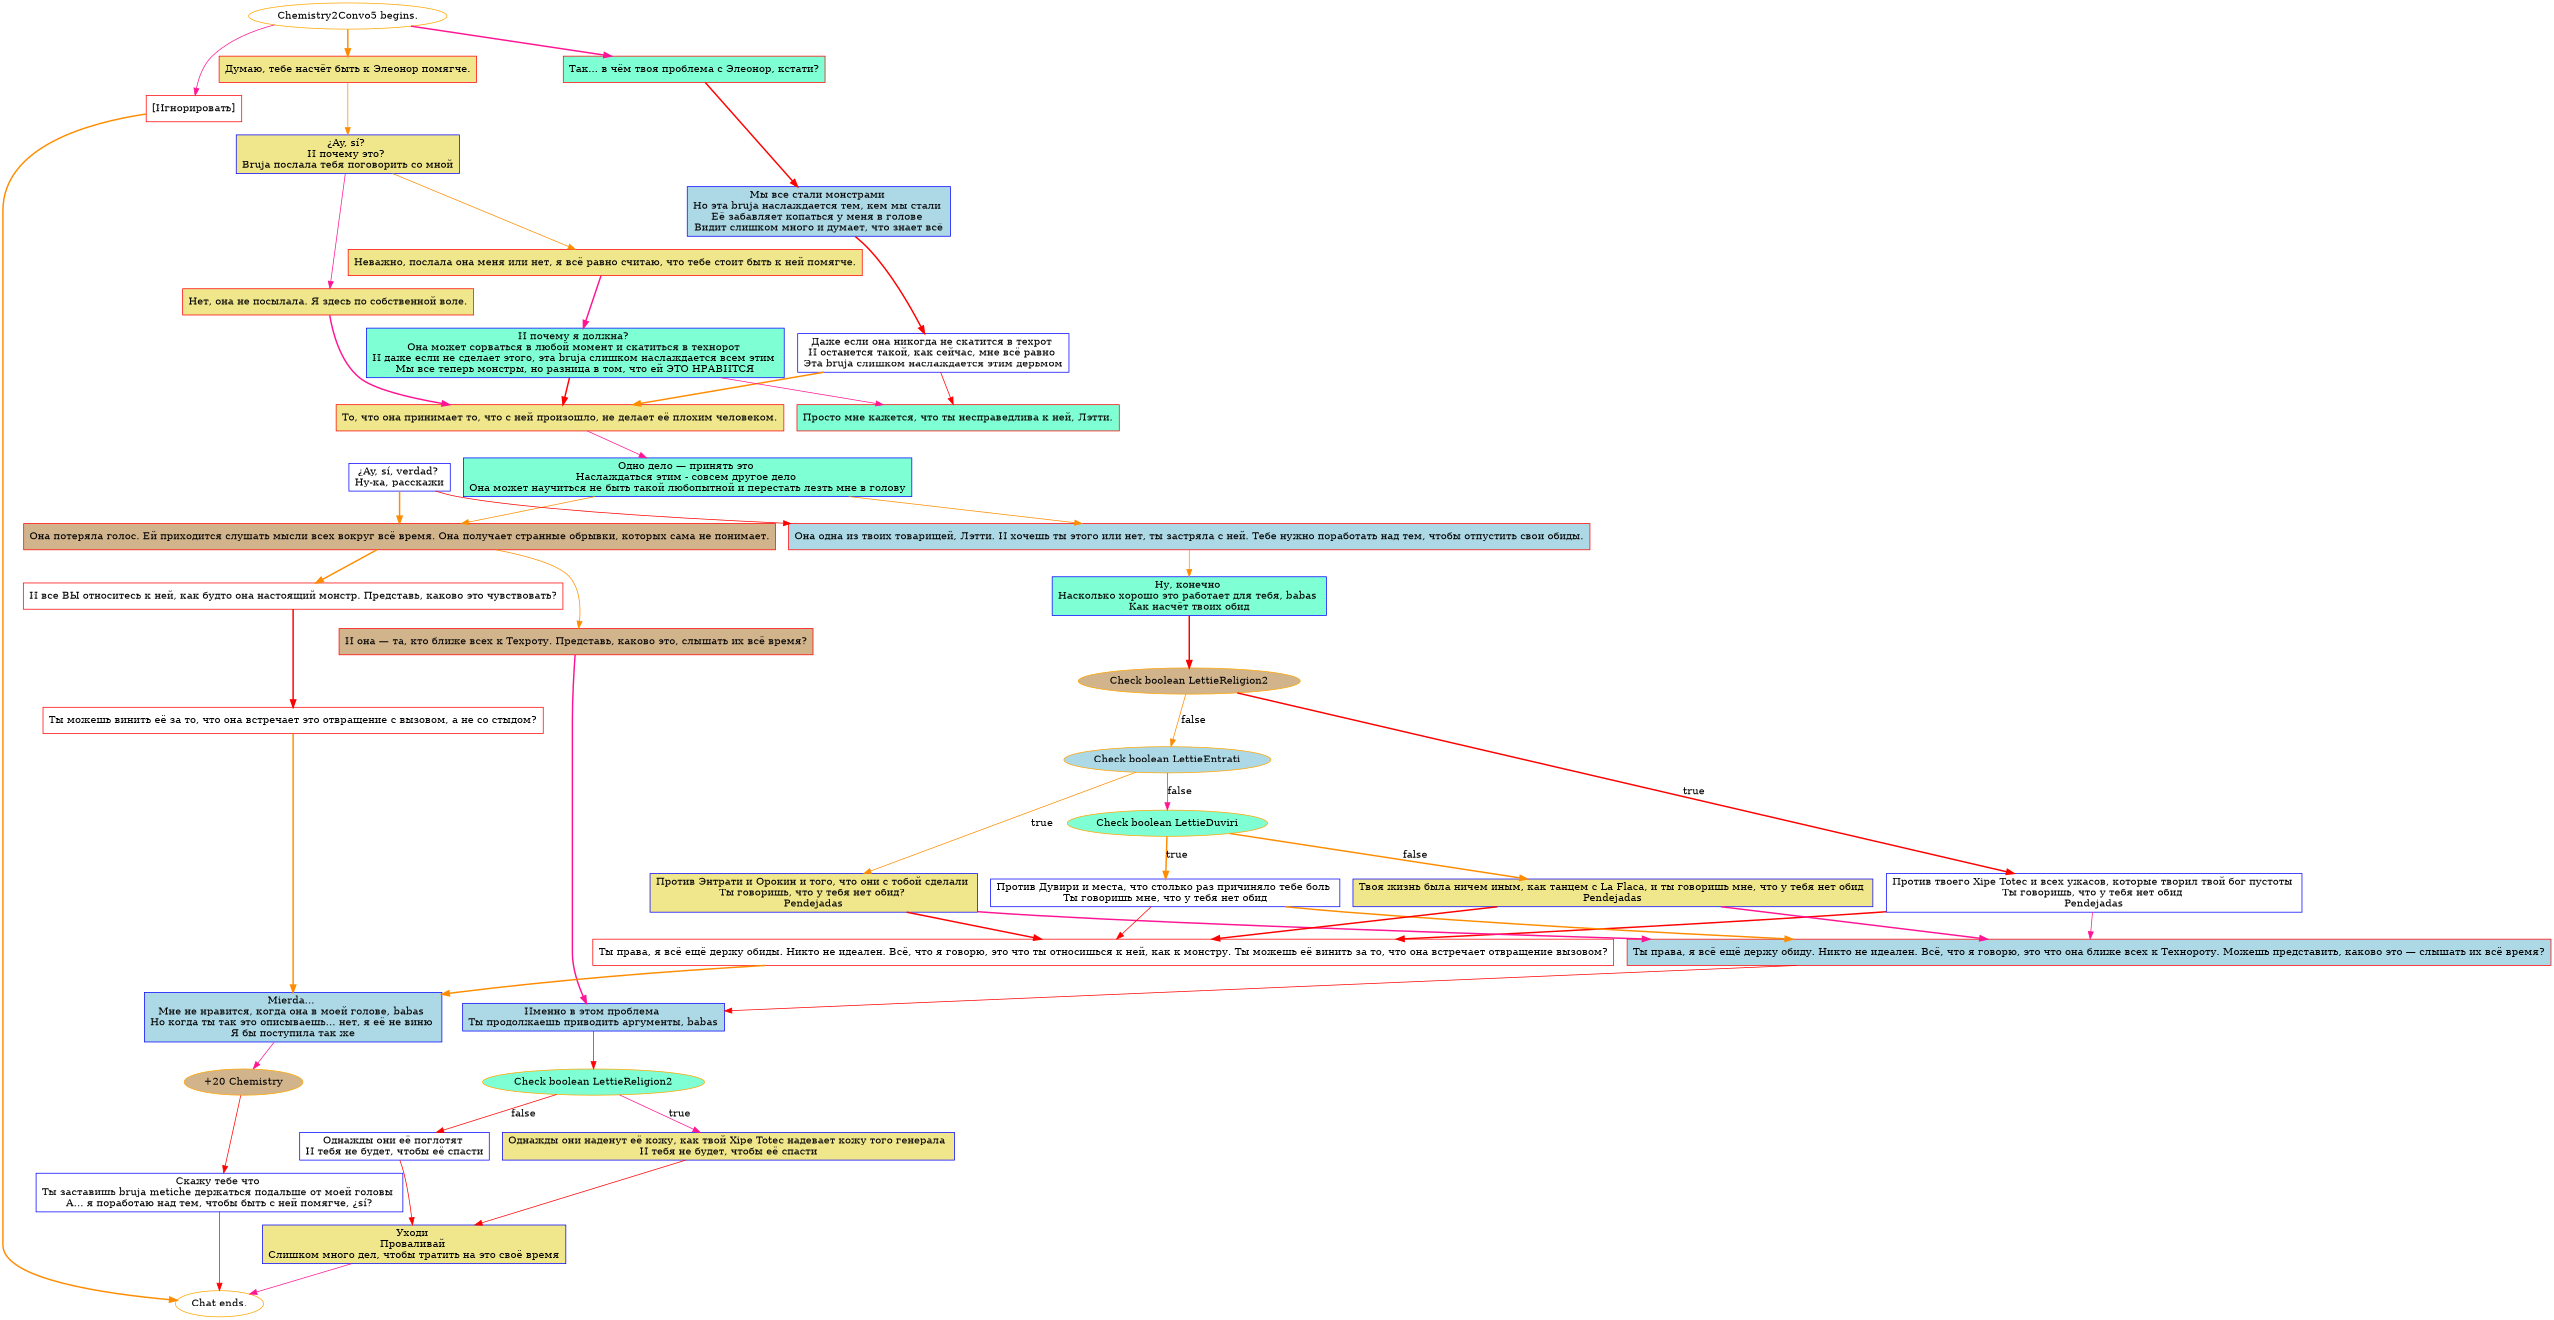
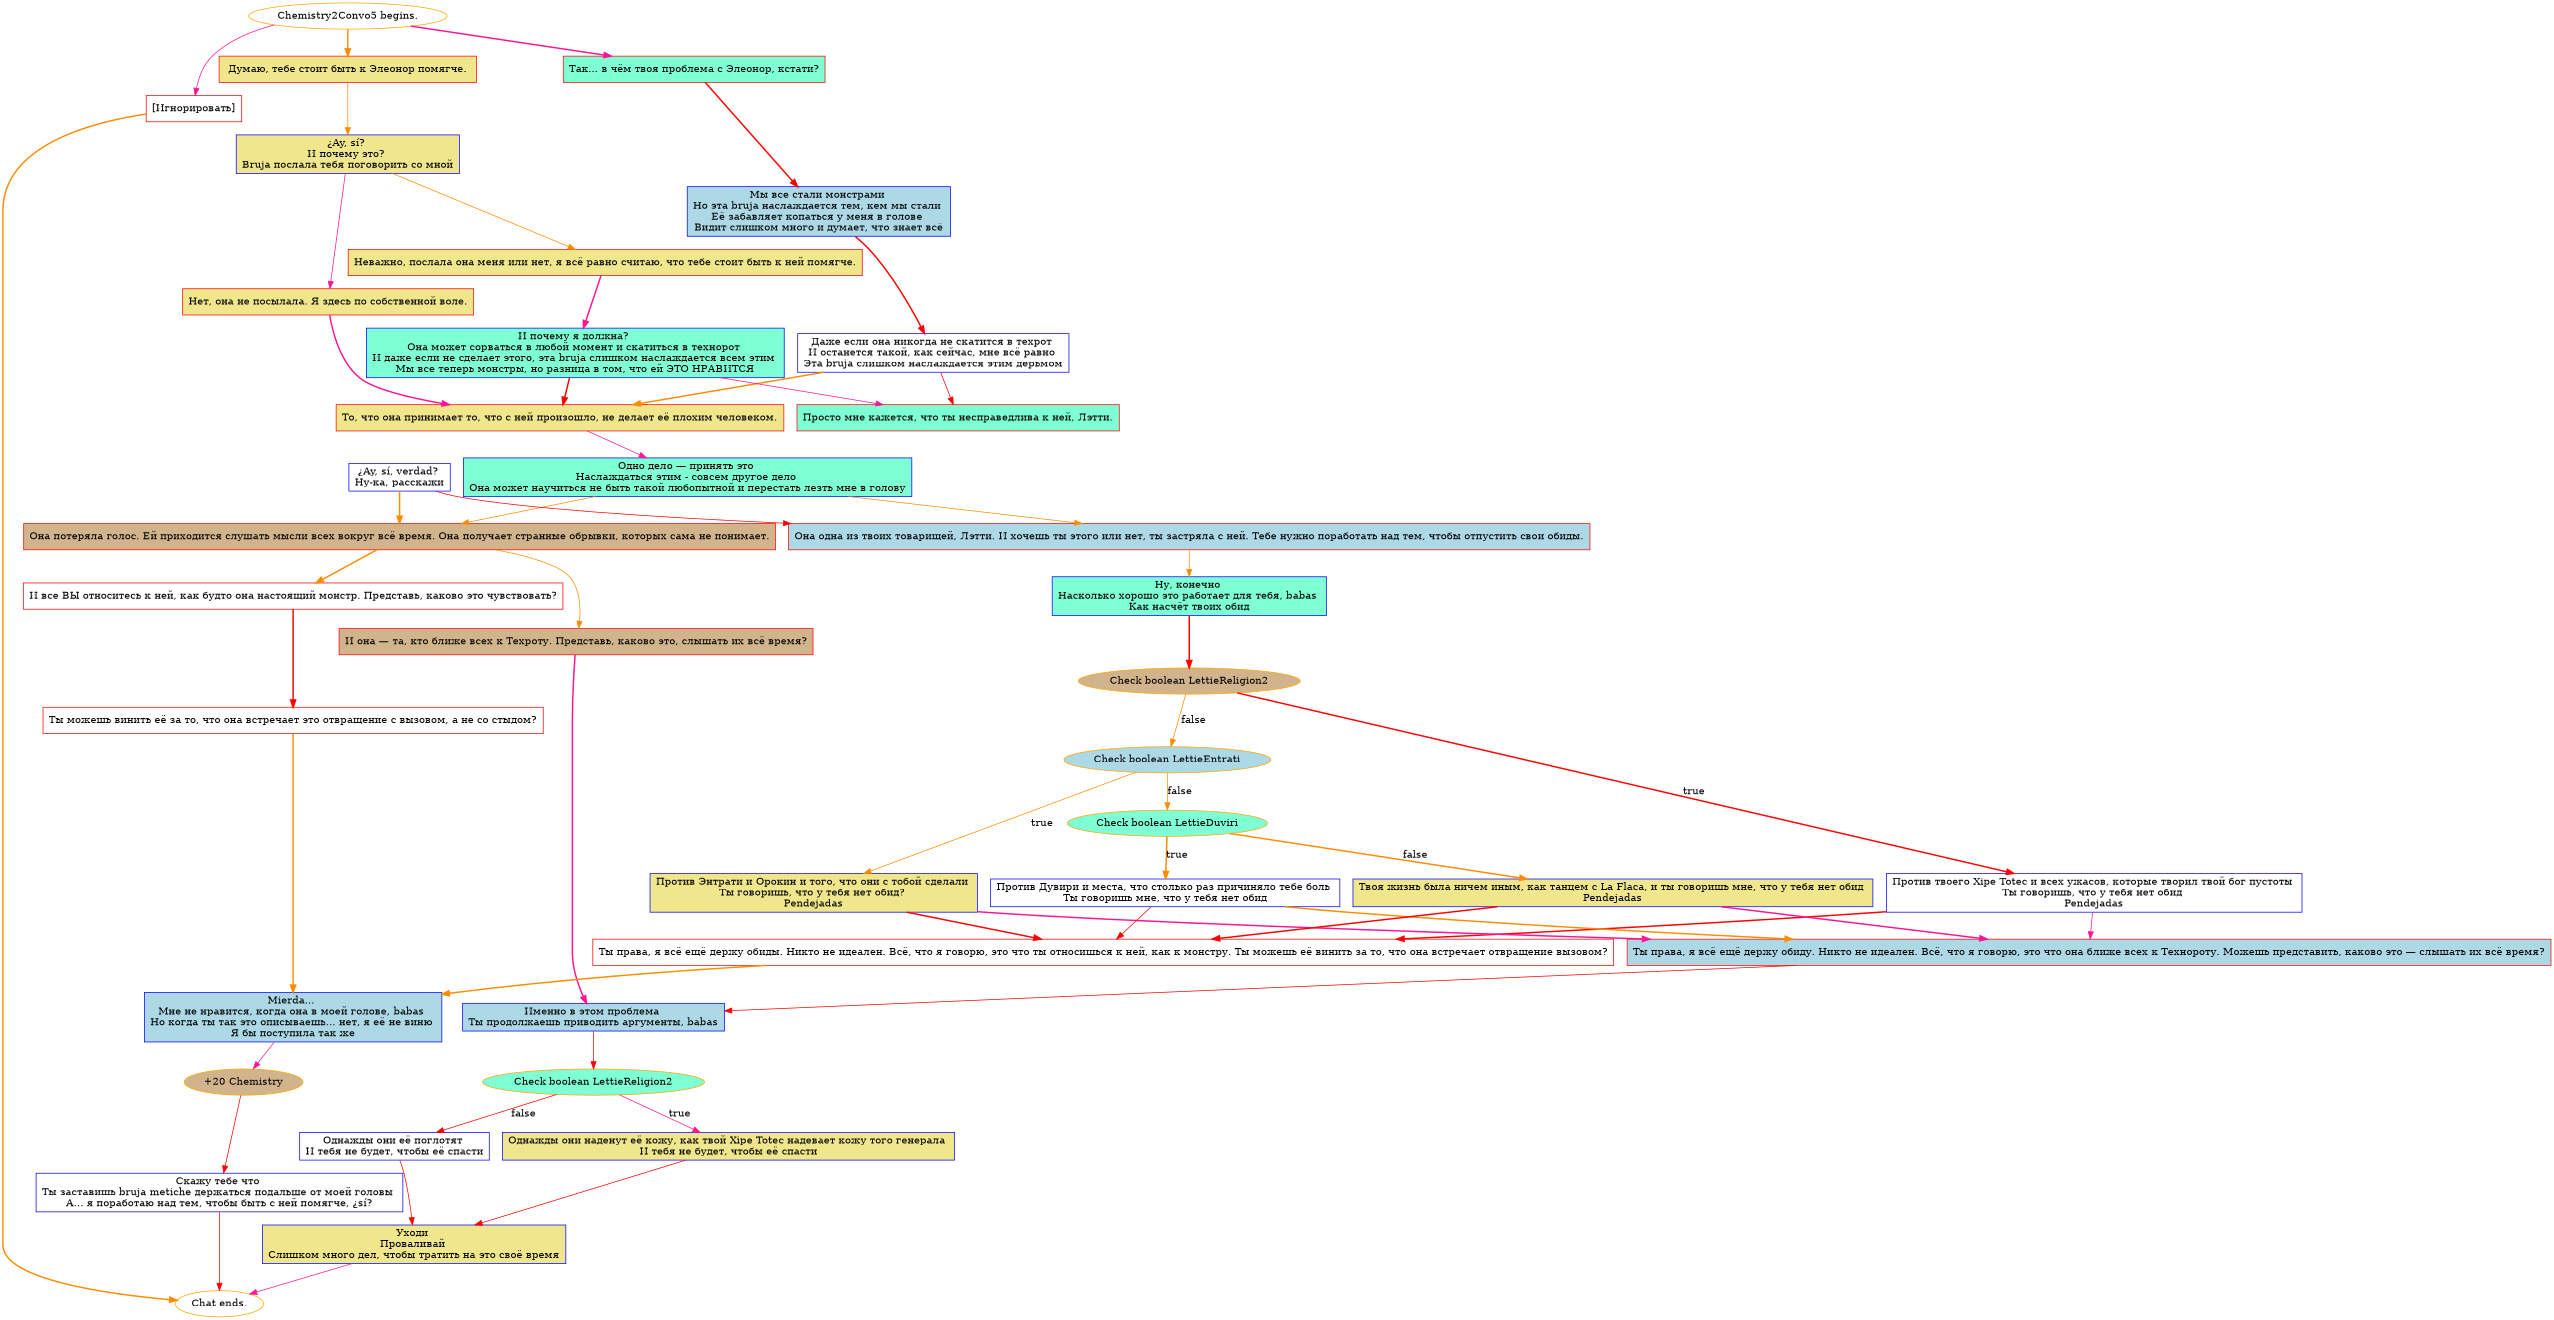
(348, 69) -> (348, 69)
(1167, 788) -> (1167, 788)
